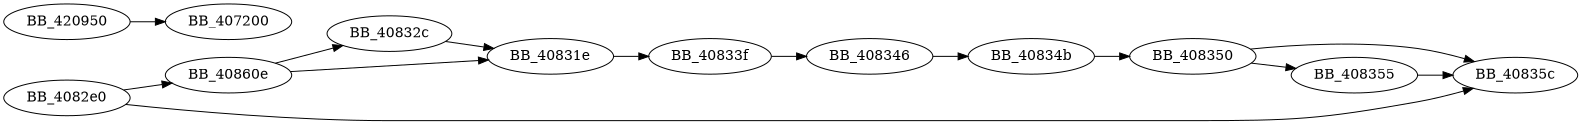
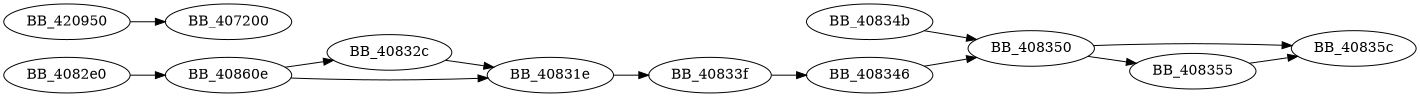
(945, 56) -> (945, 63)
(795, 121) -> none
